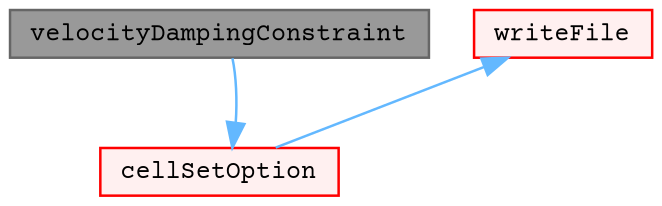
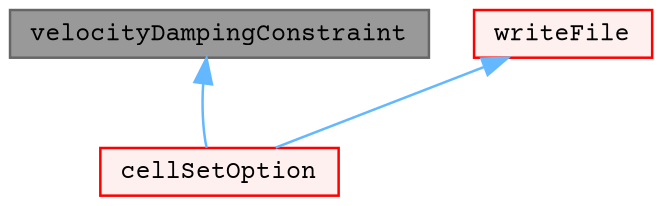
(236, 90) -> (203, 116)
